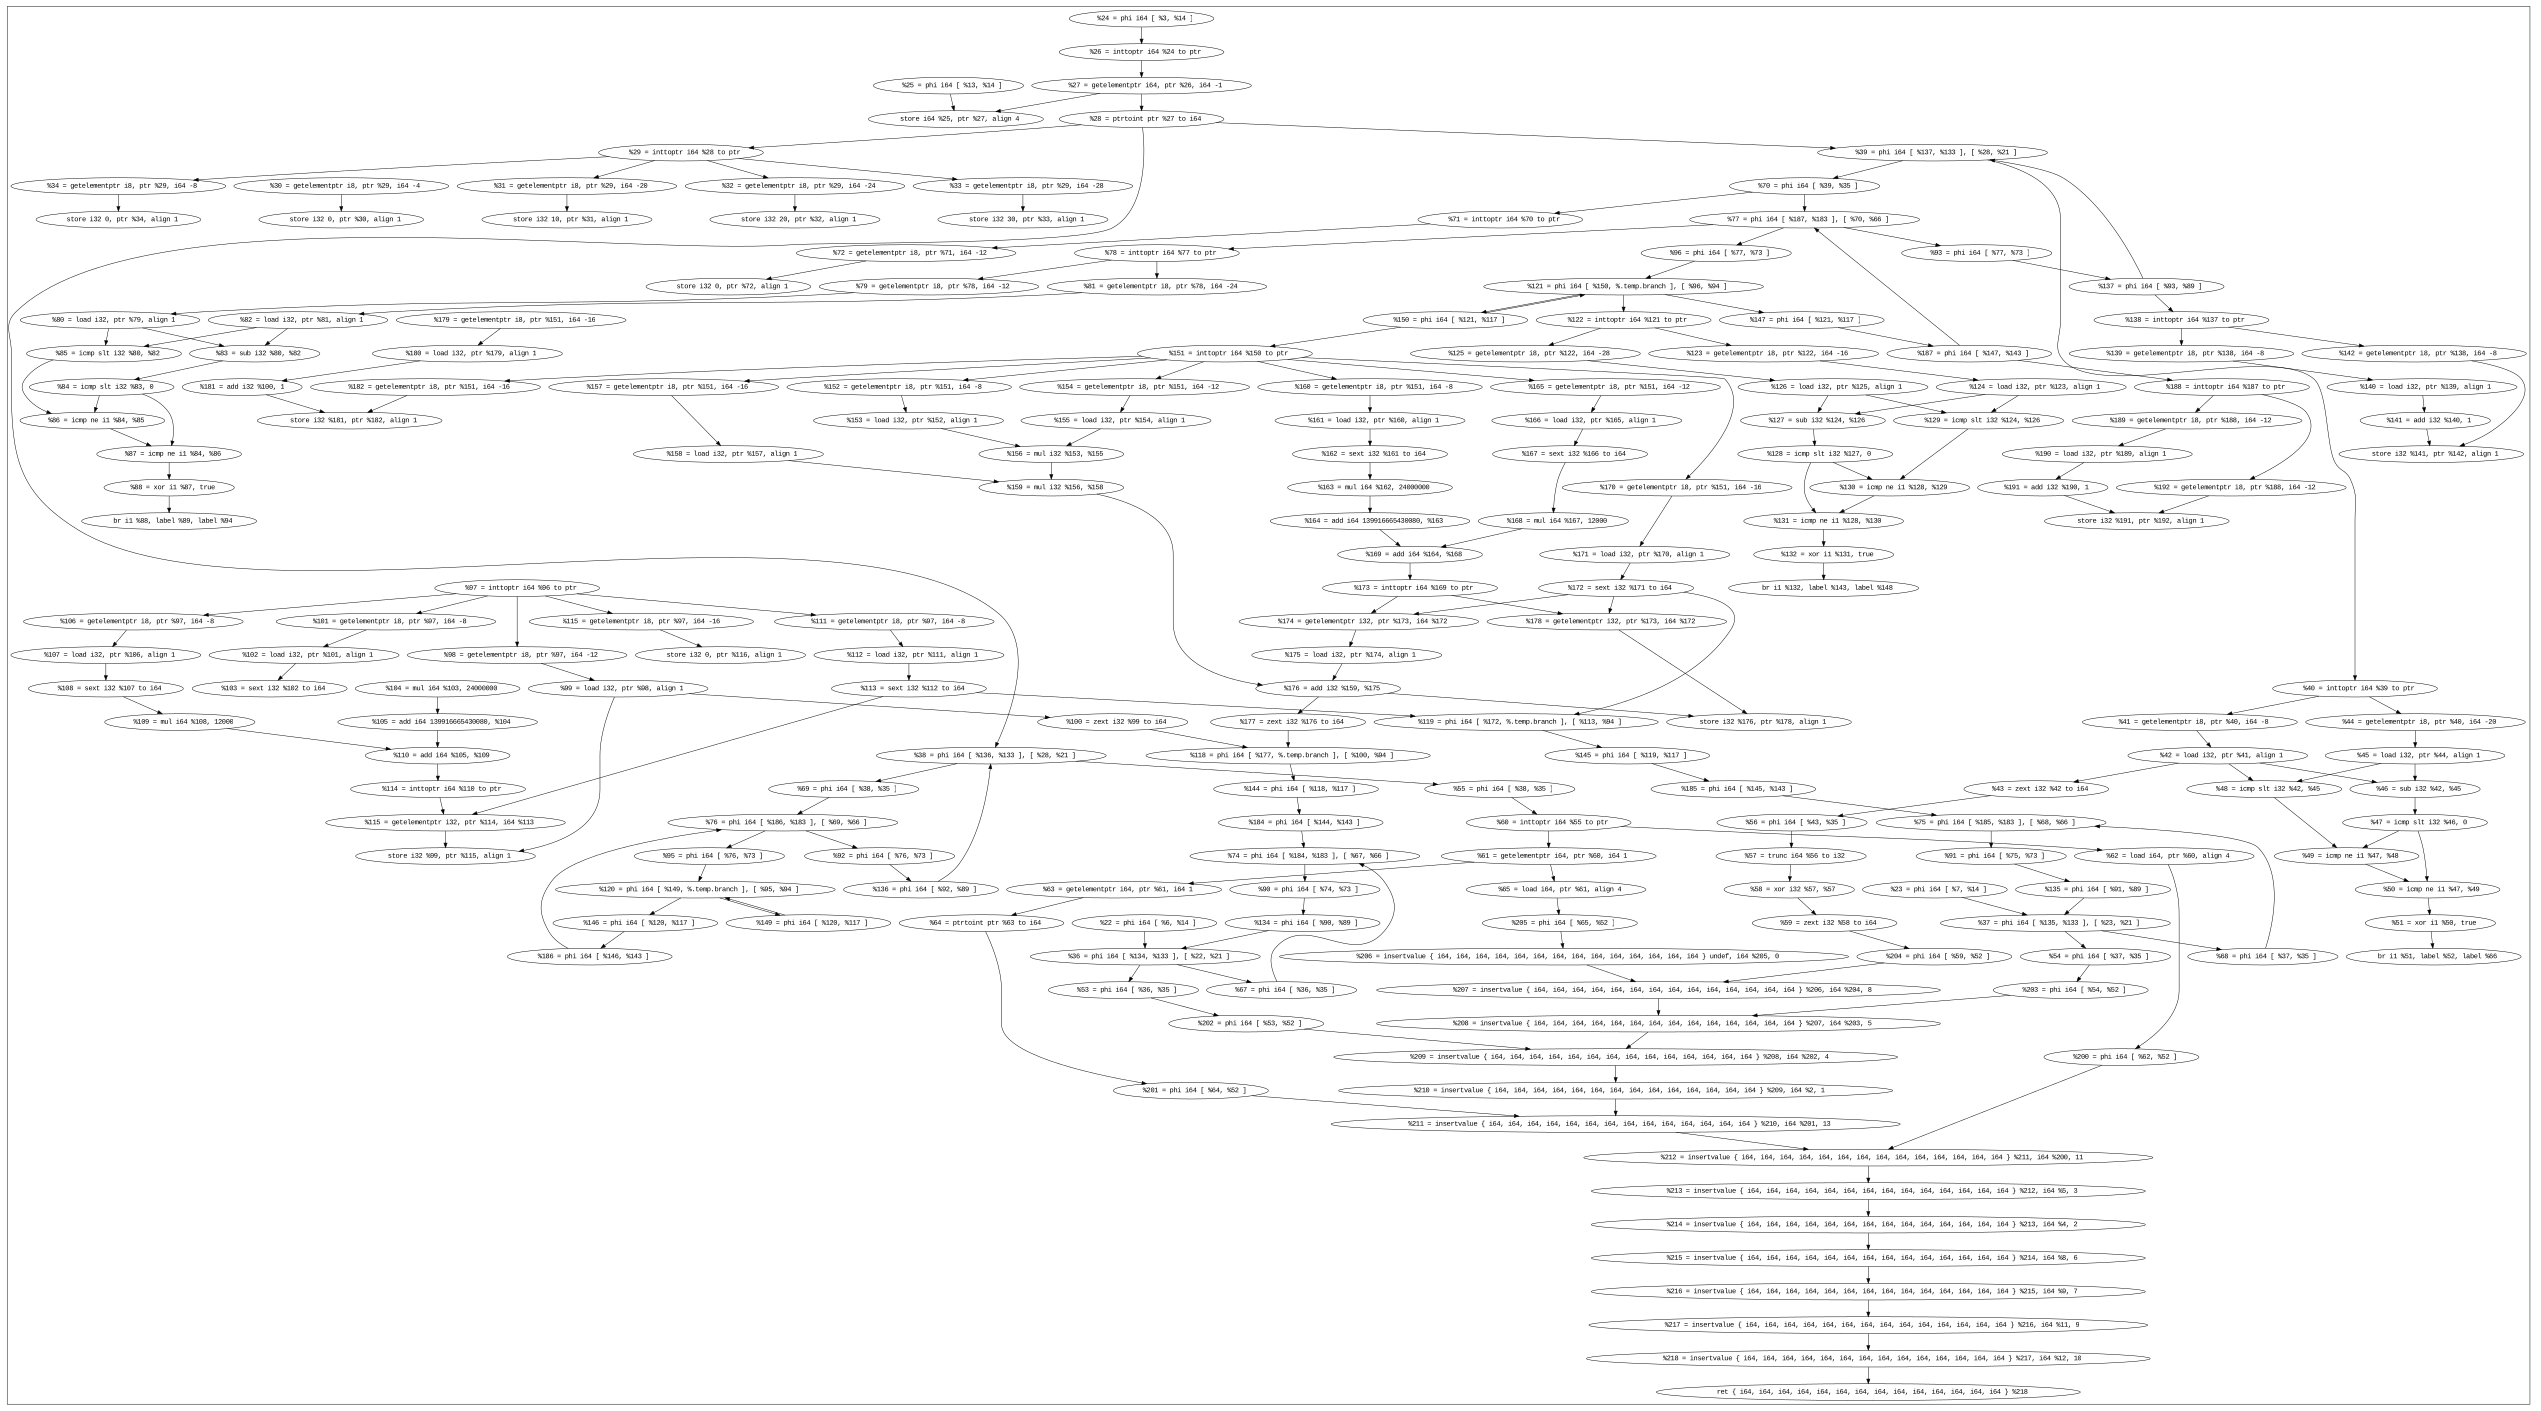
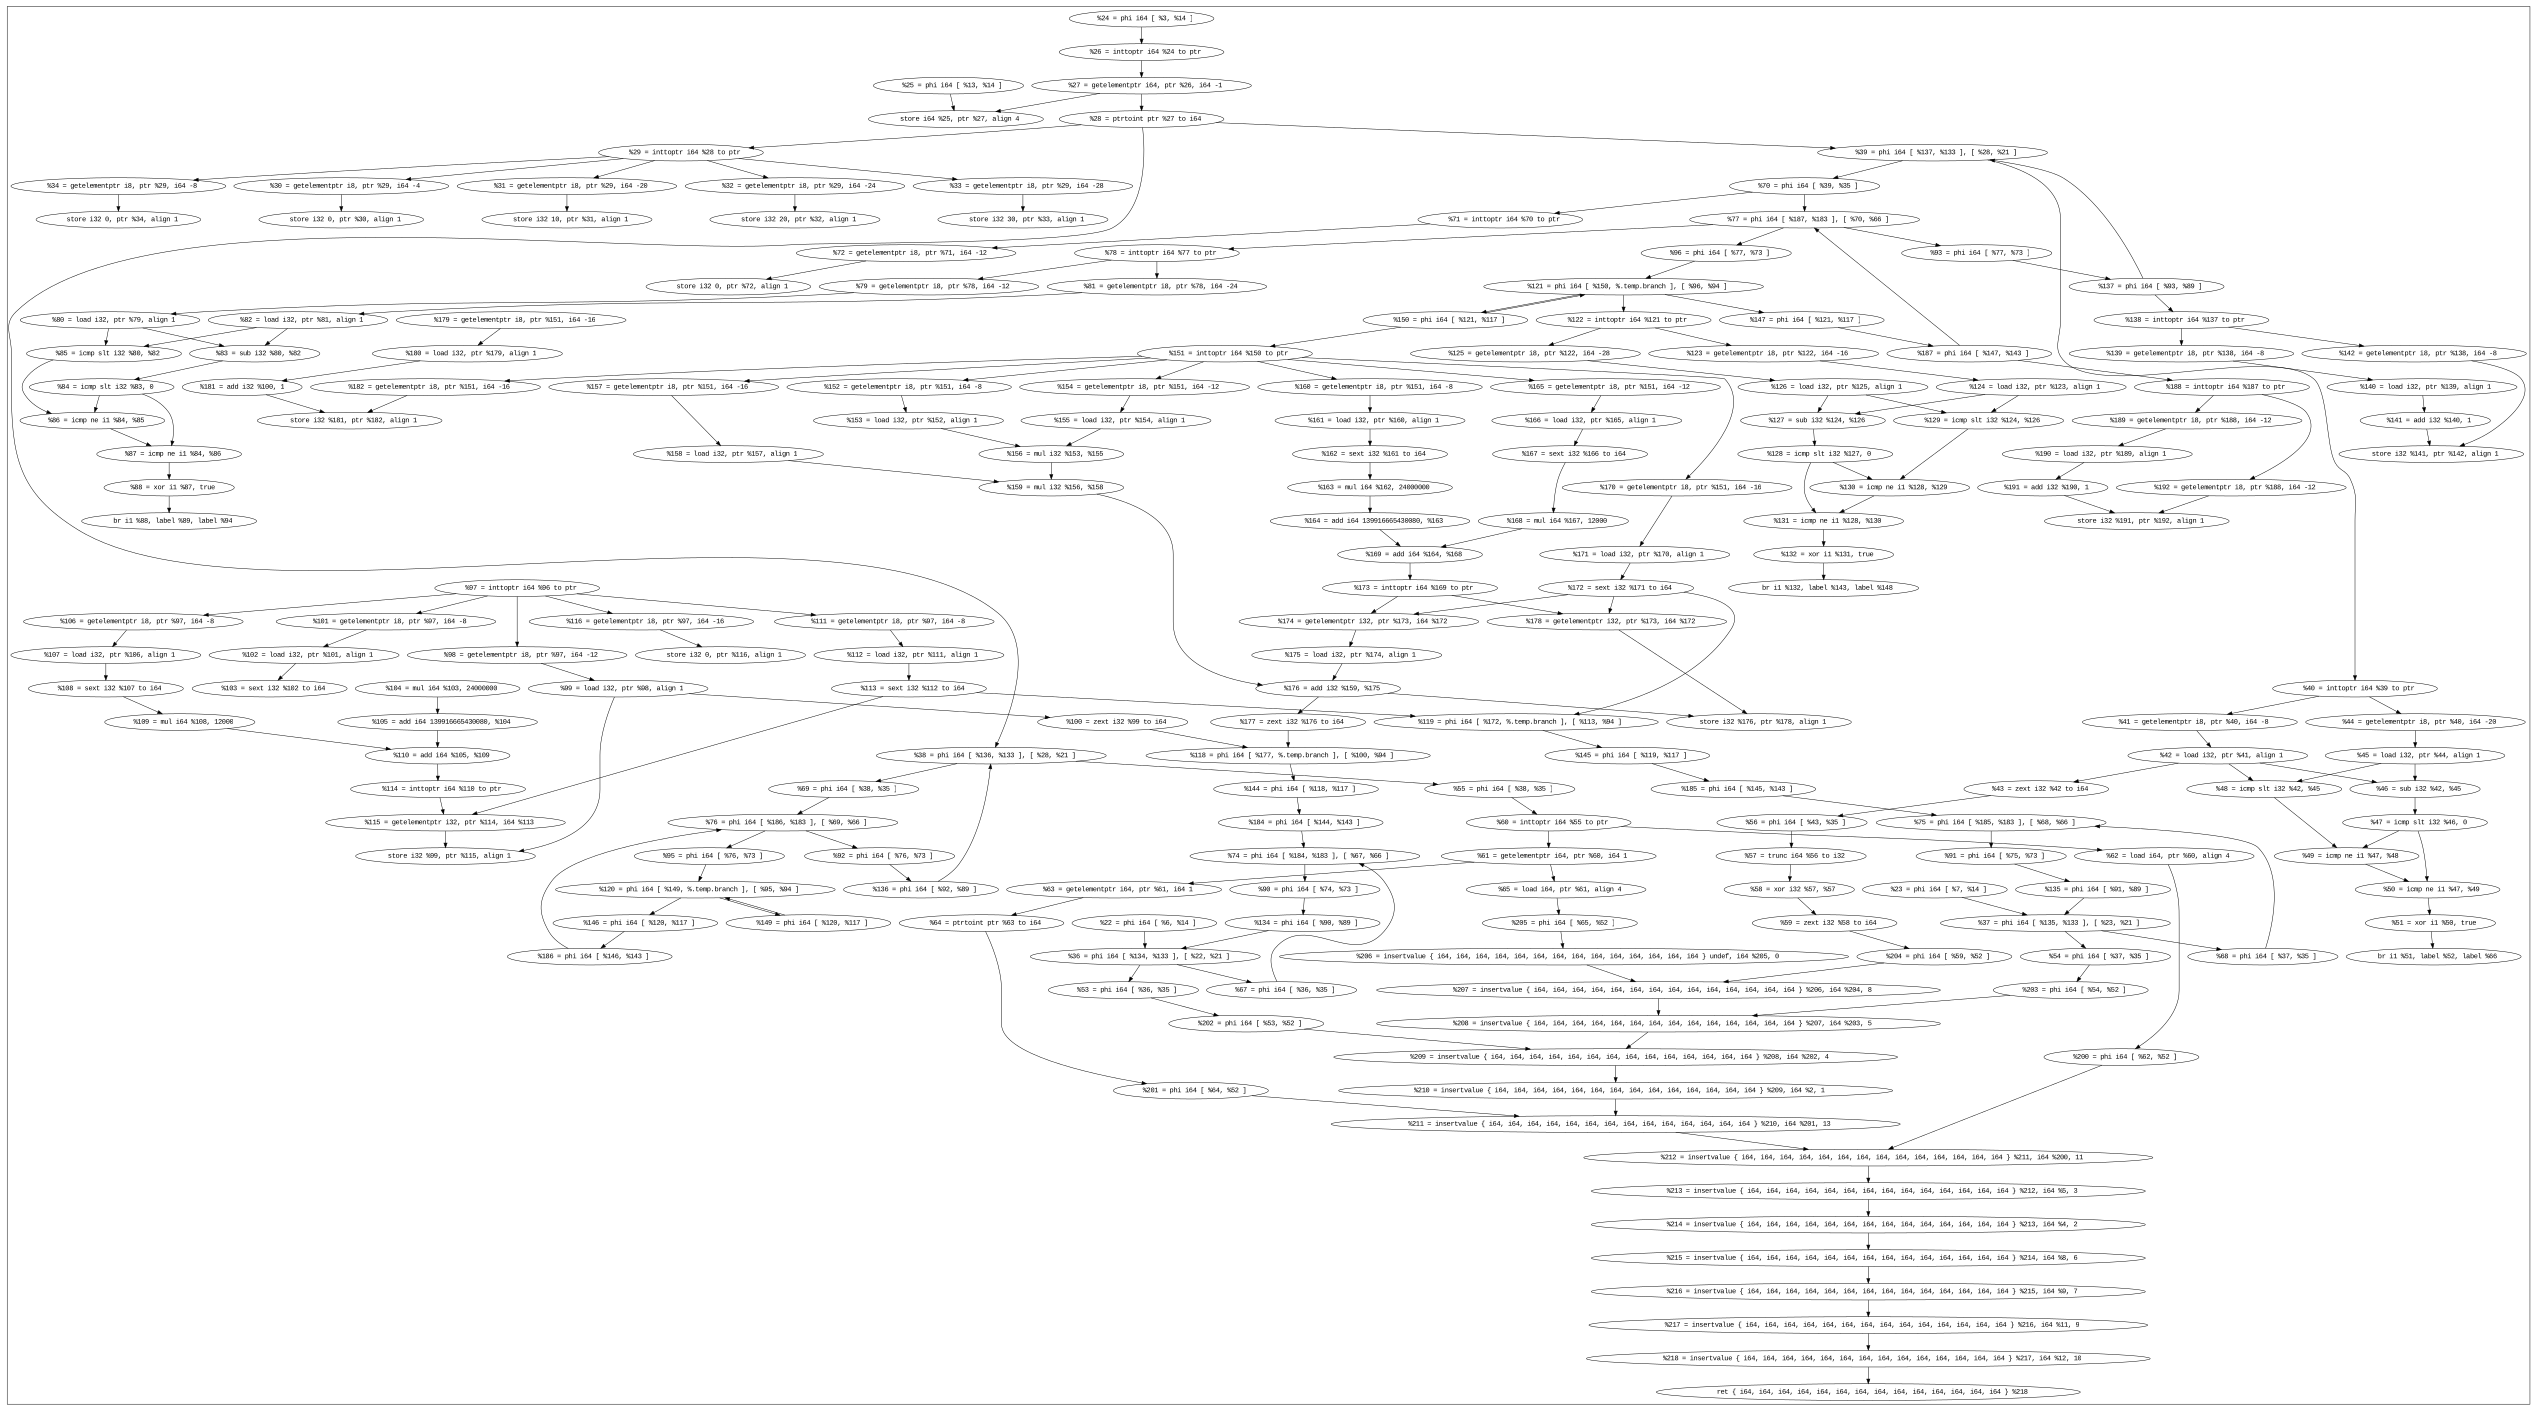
none -> (517, 169)
(641, 622) -> (641, 622)
